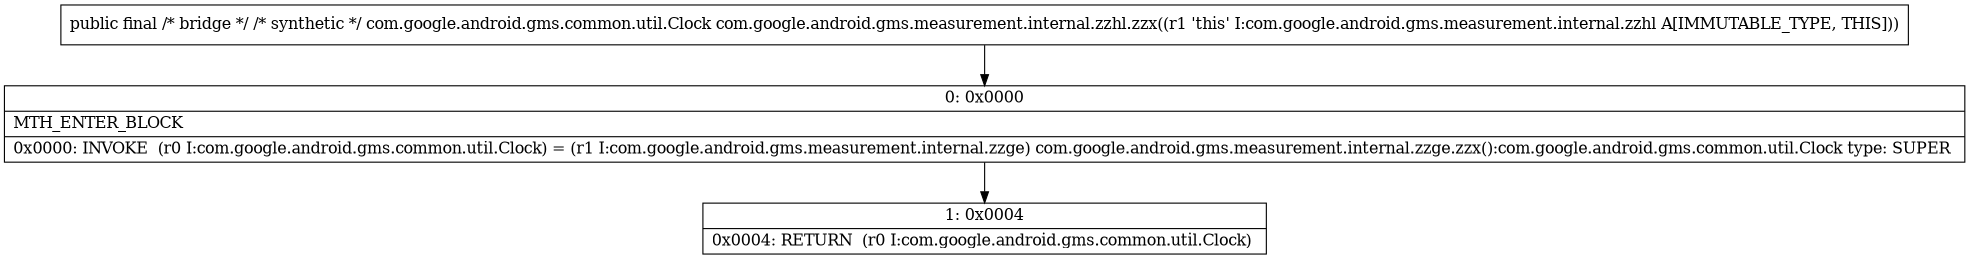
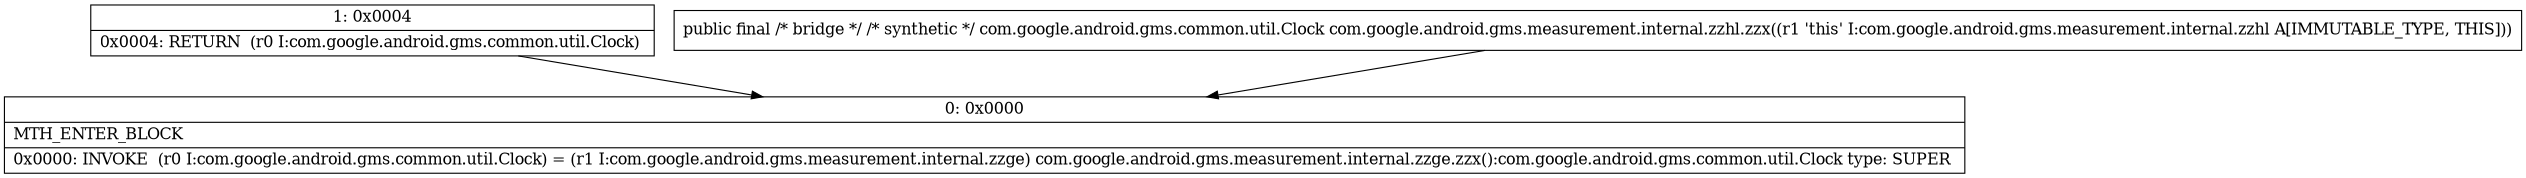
(985, 177) -> (635, 75)
